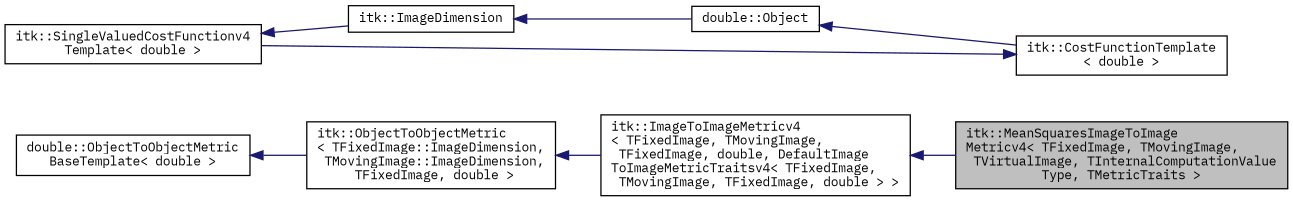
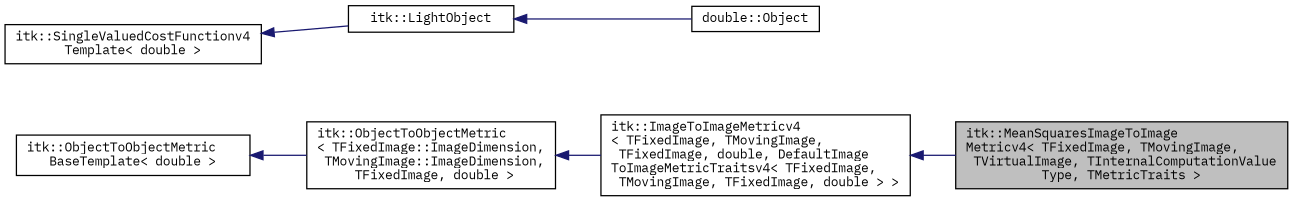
(431, 19) -> (431, 19)
(1122, 56) -> none
(133, 155) -> (133, 155)
